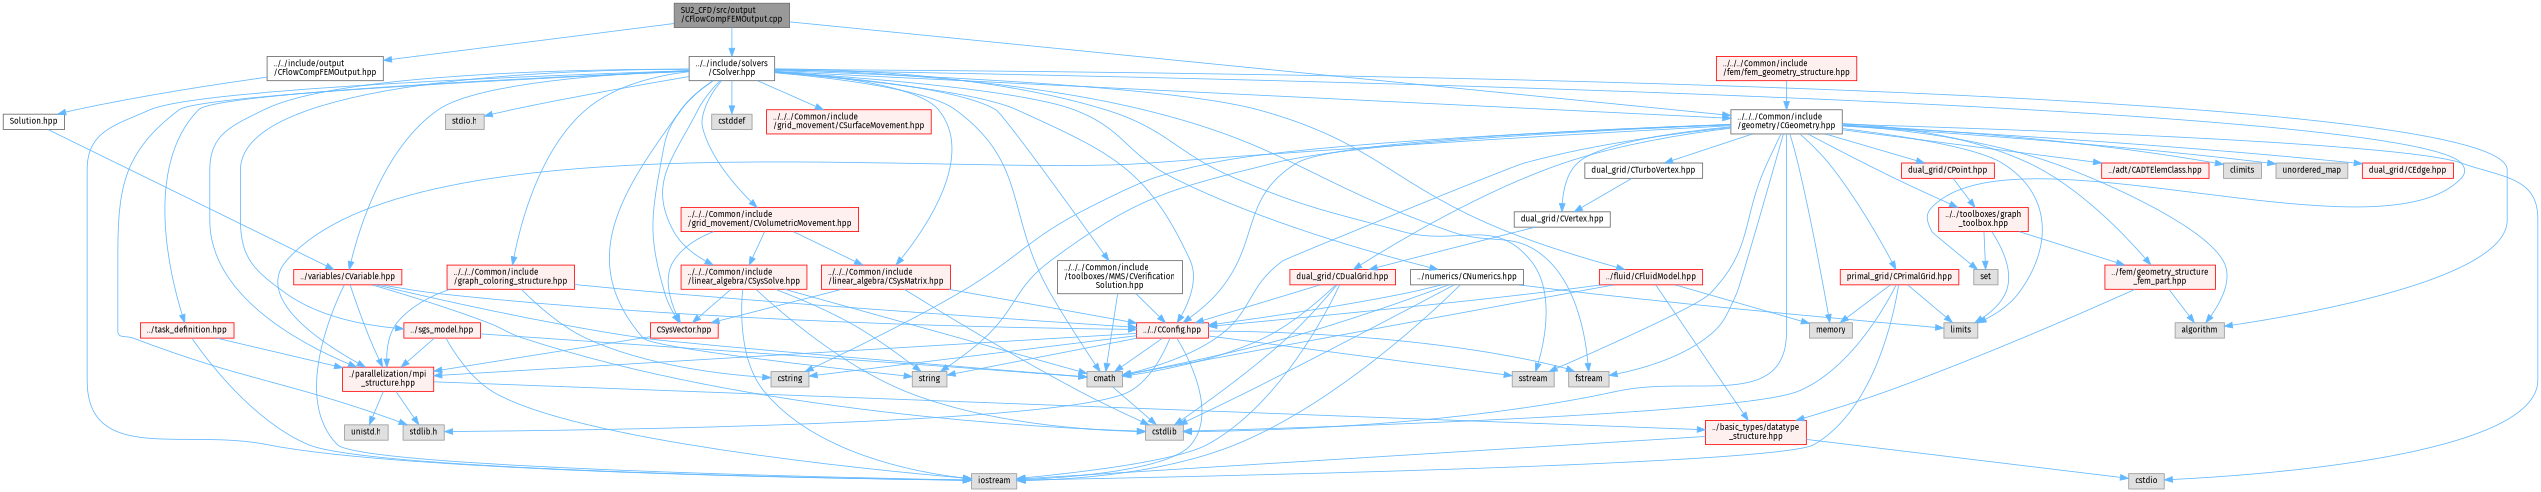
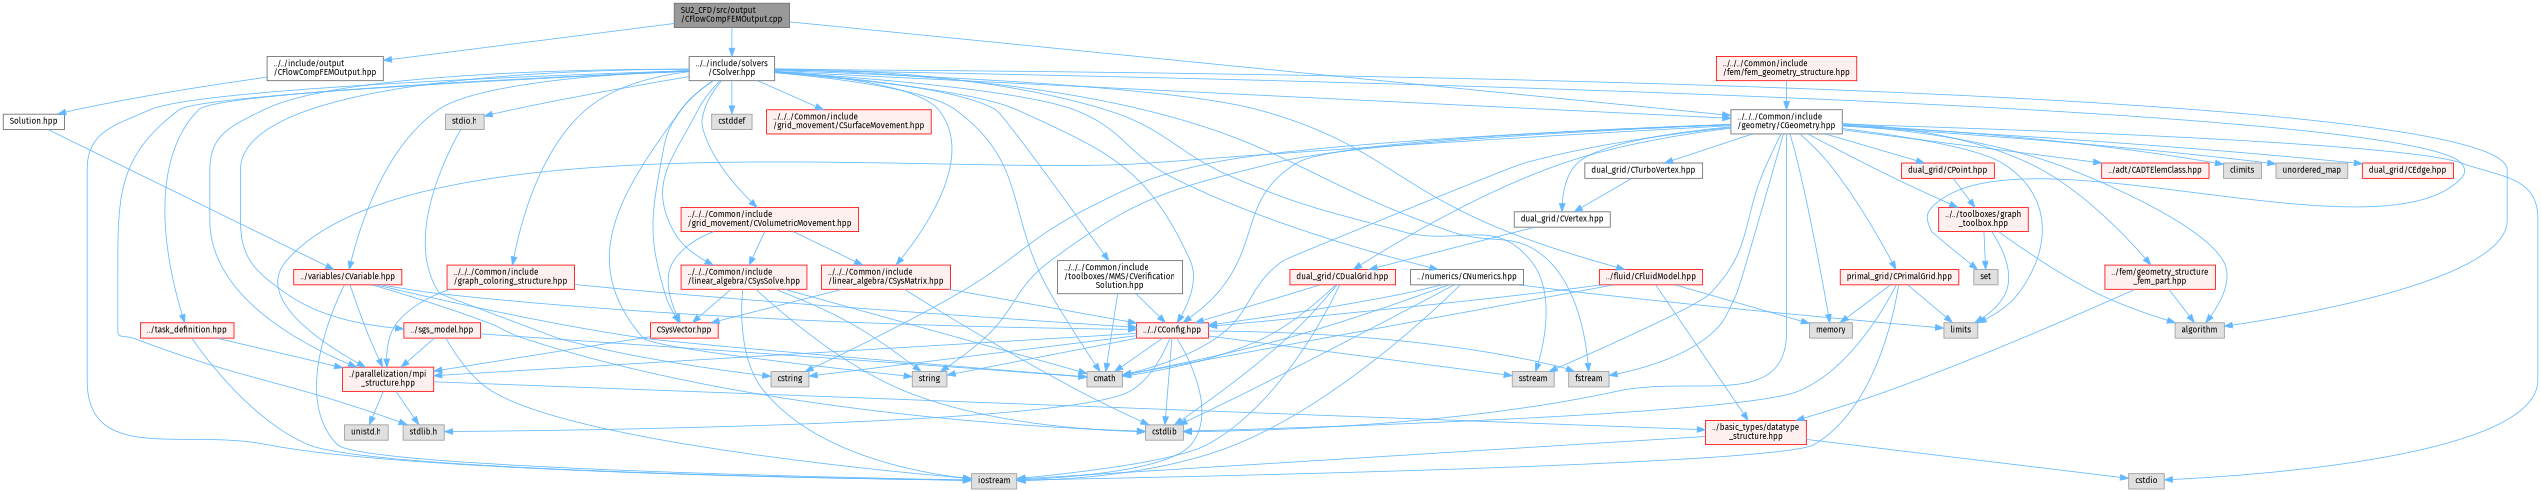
(2068, 247) -> (2079, 284)
(633, 356) -> (515, 322)
(1131, 403) -> (1169, 377)
